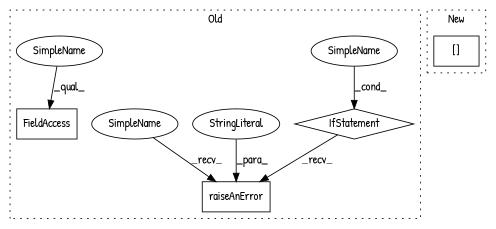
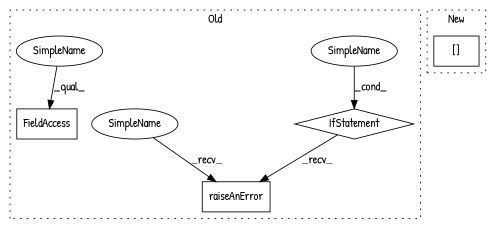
(236, 124) -> none
